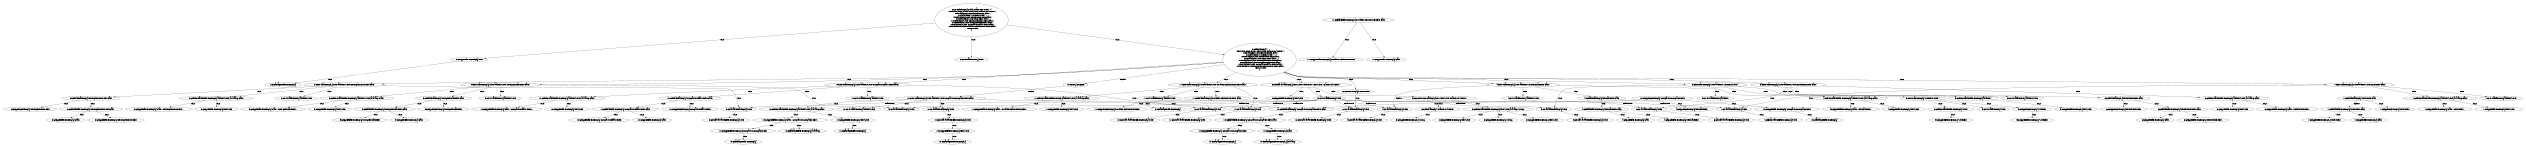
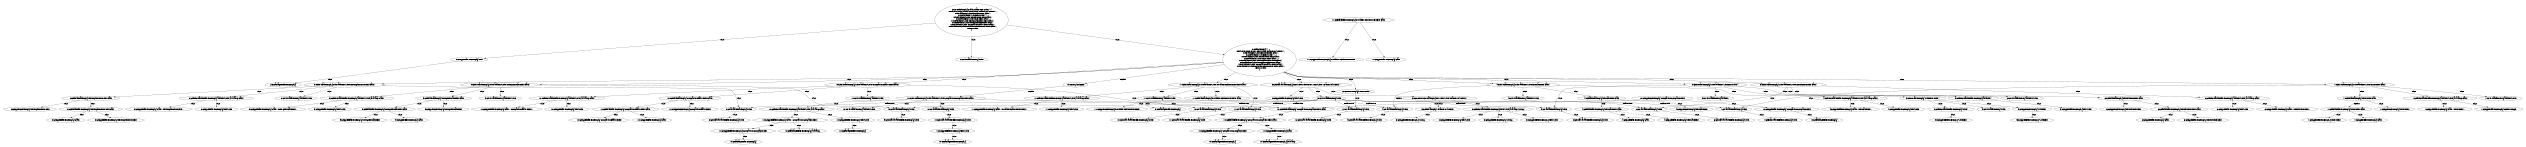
none -> (2360, 91)
(2499, 109) -> (2499, 109)
none -> (901, 120)
